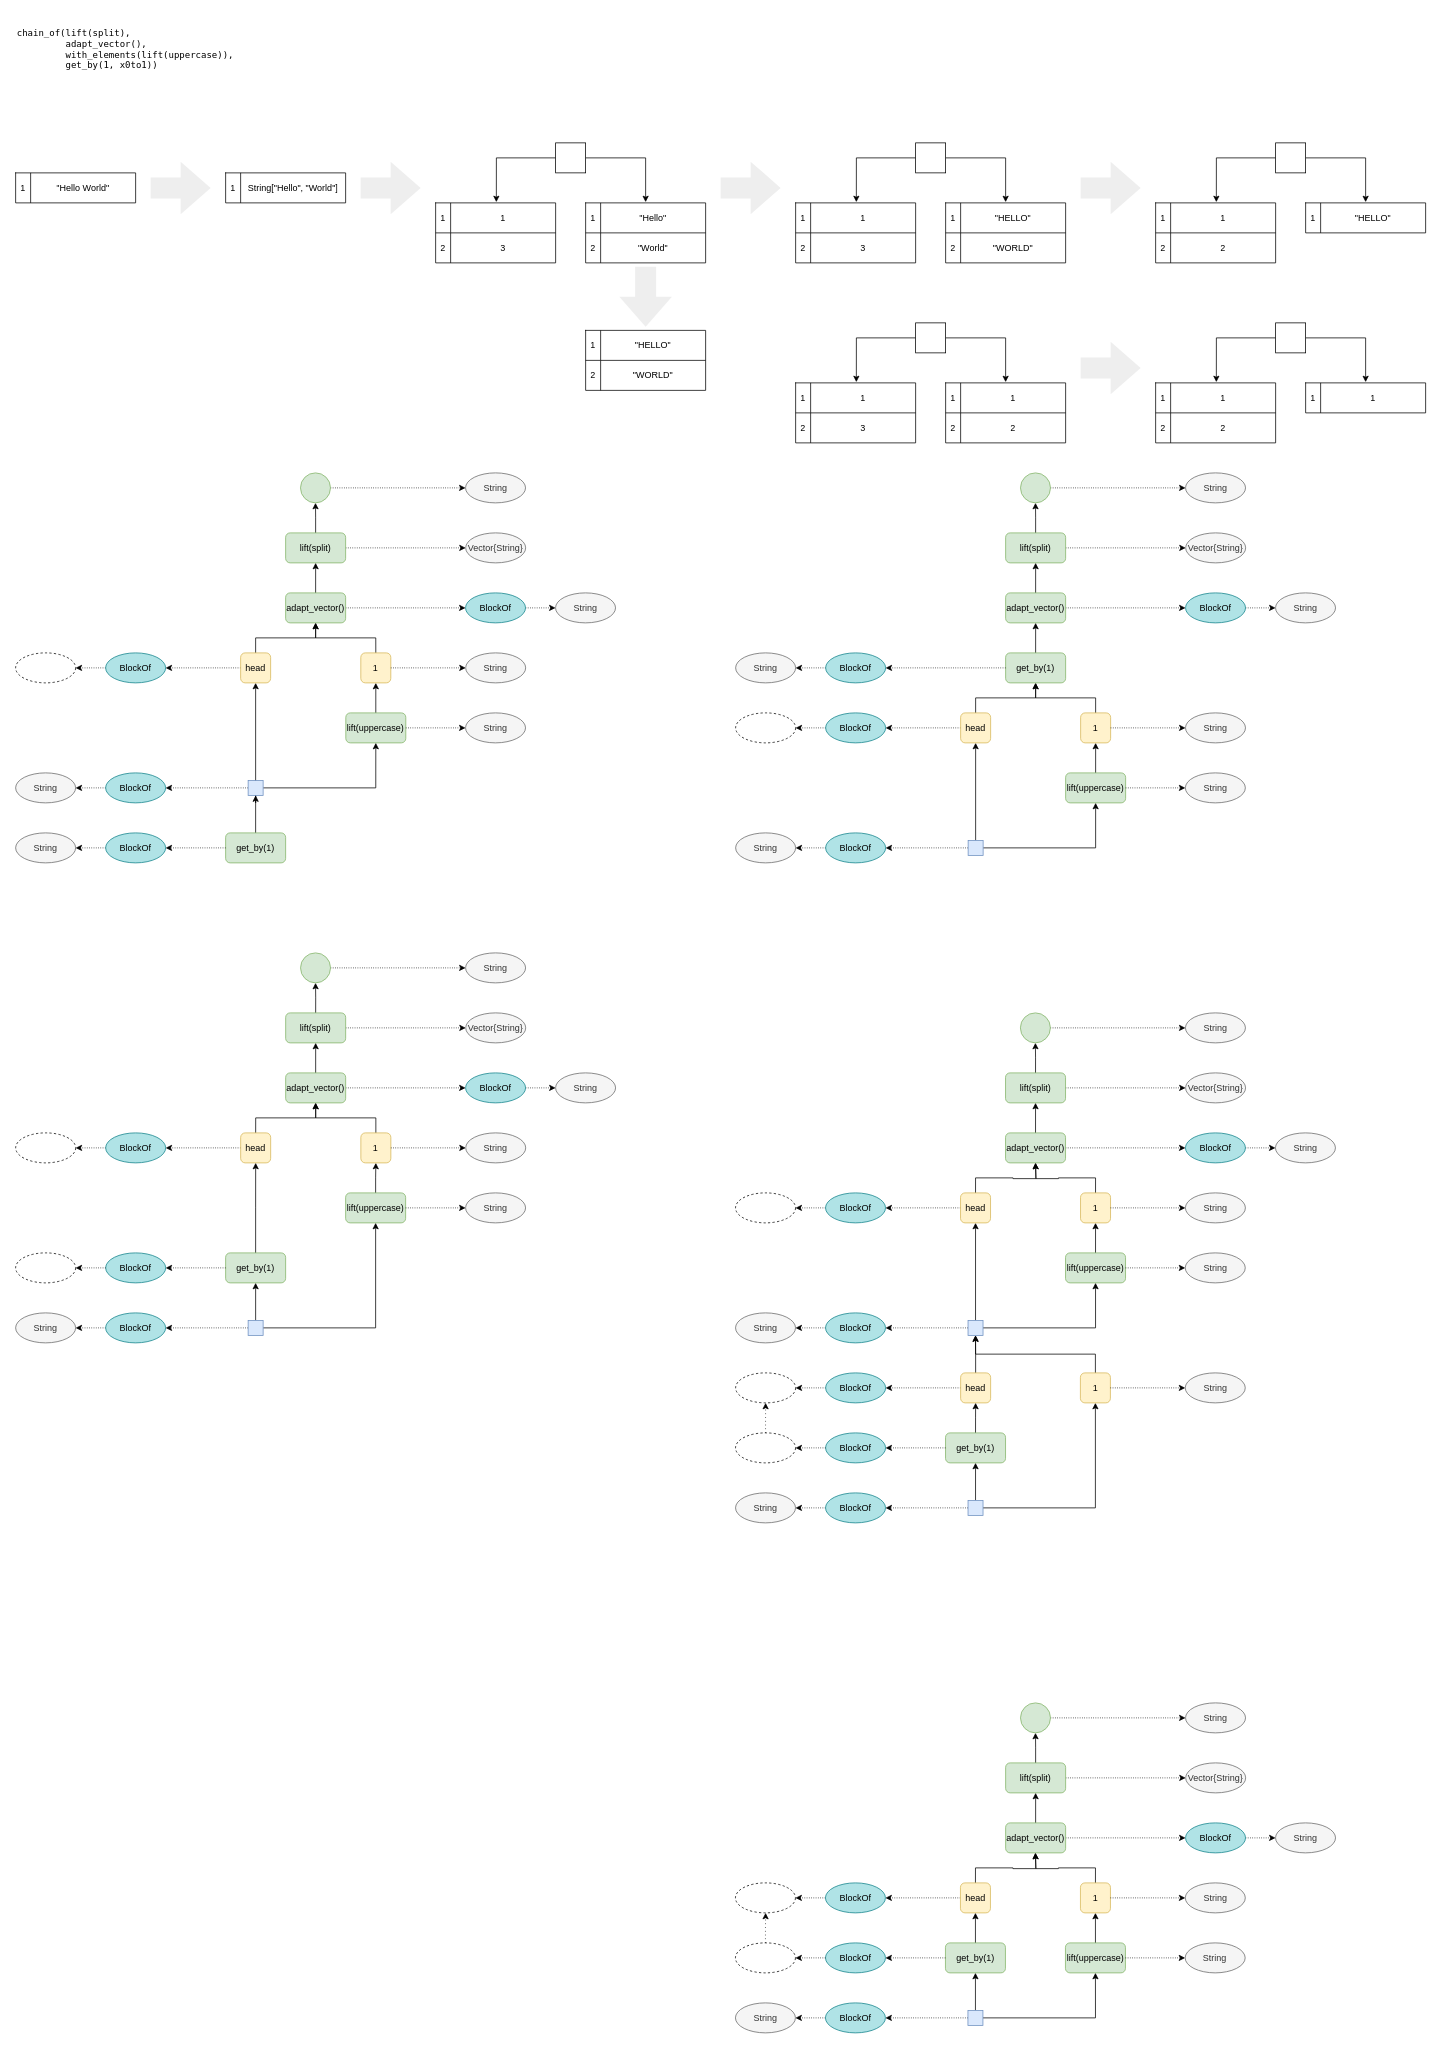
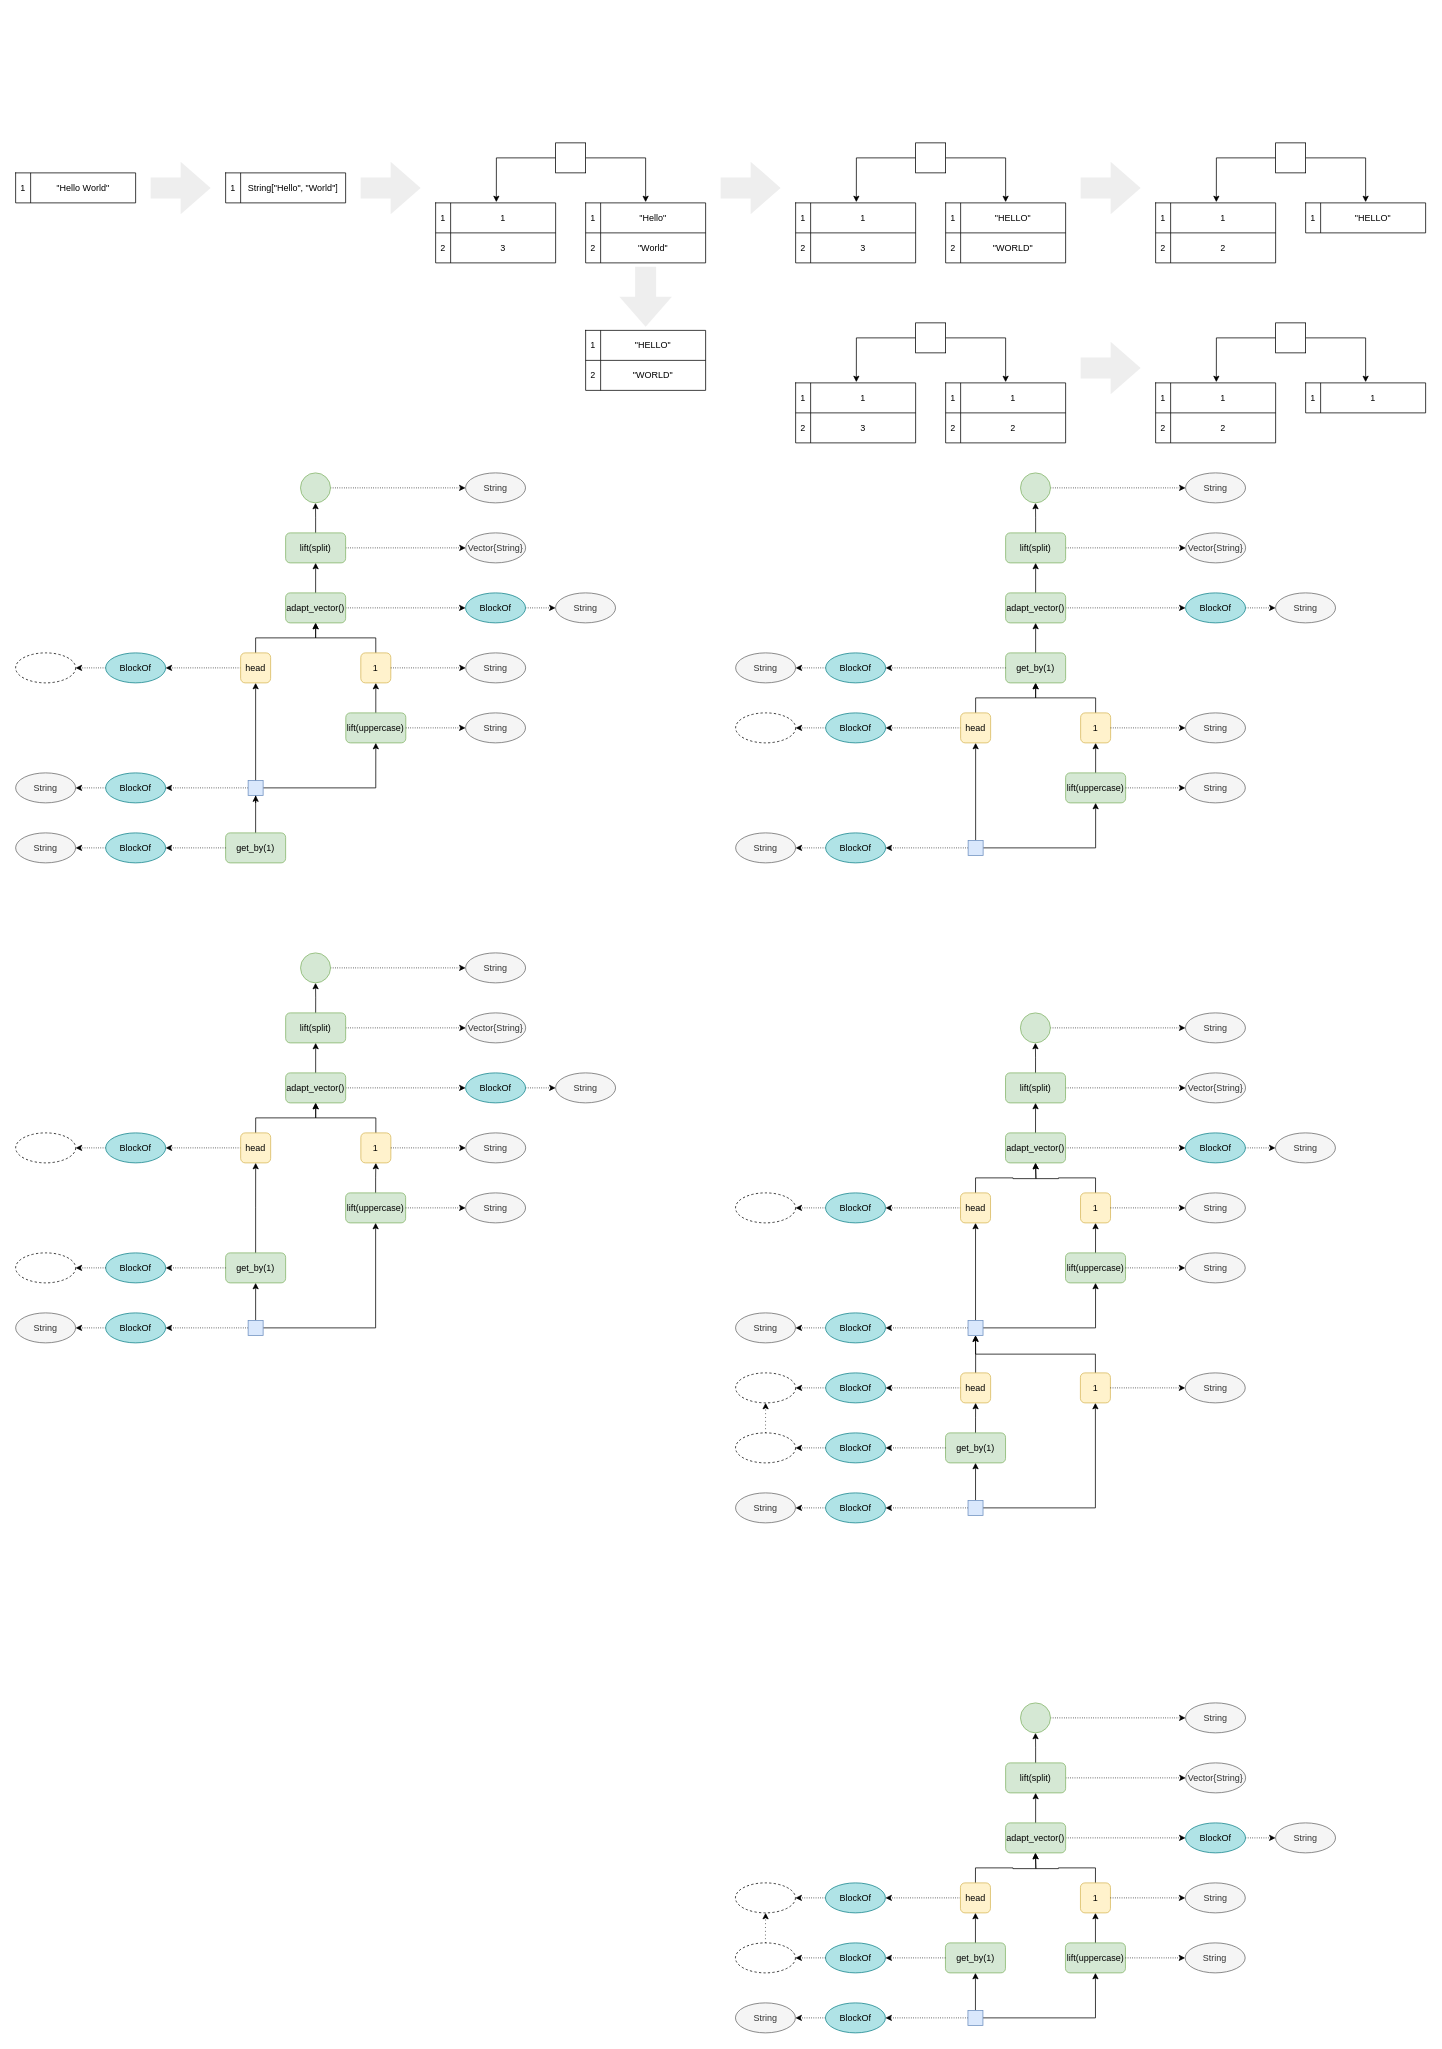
(128, 49) -> none
